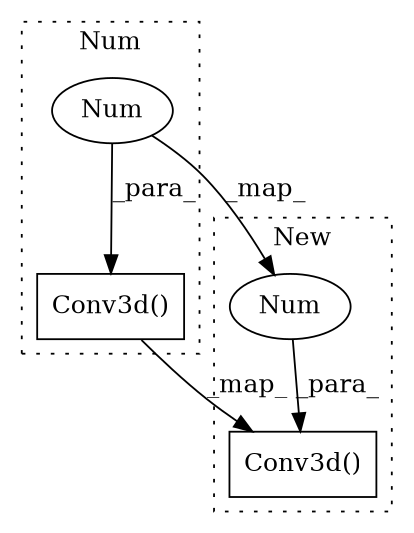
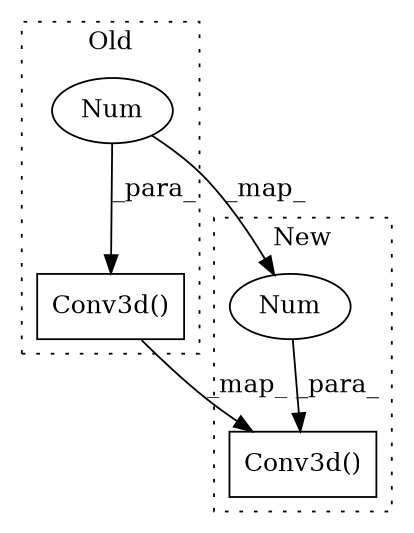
(111, 43) -> (111, 43)
